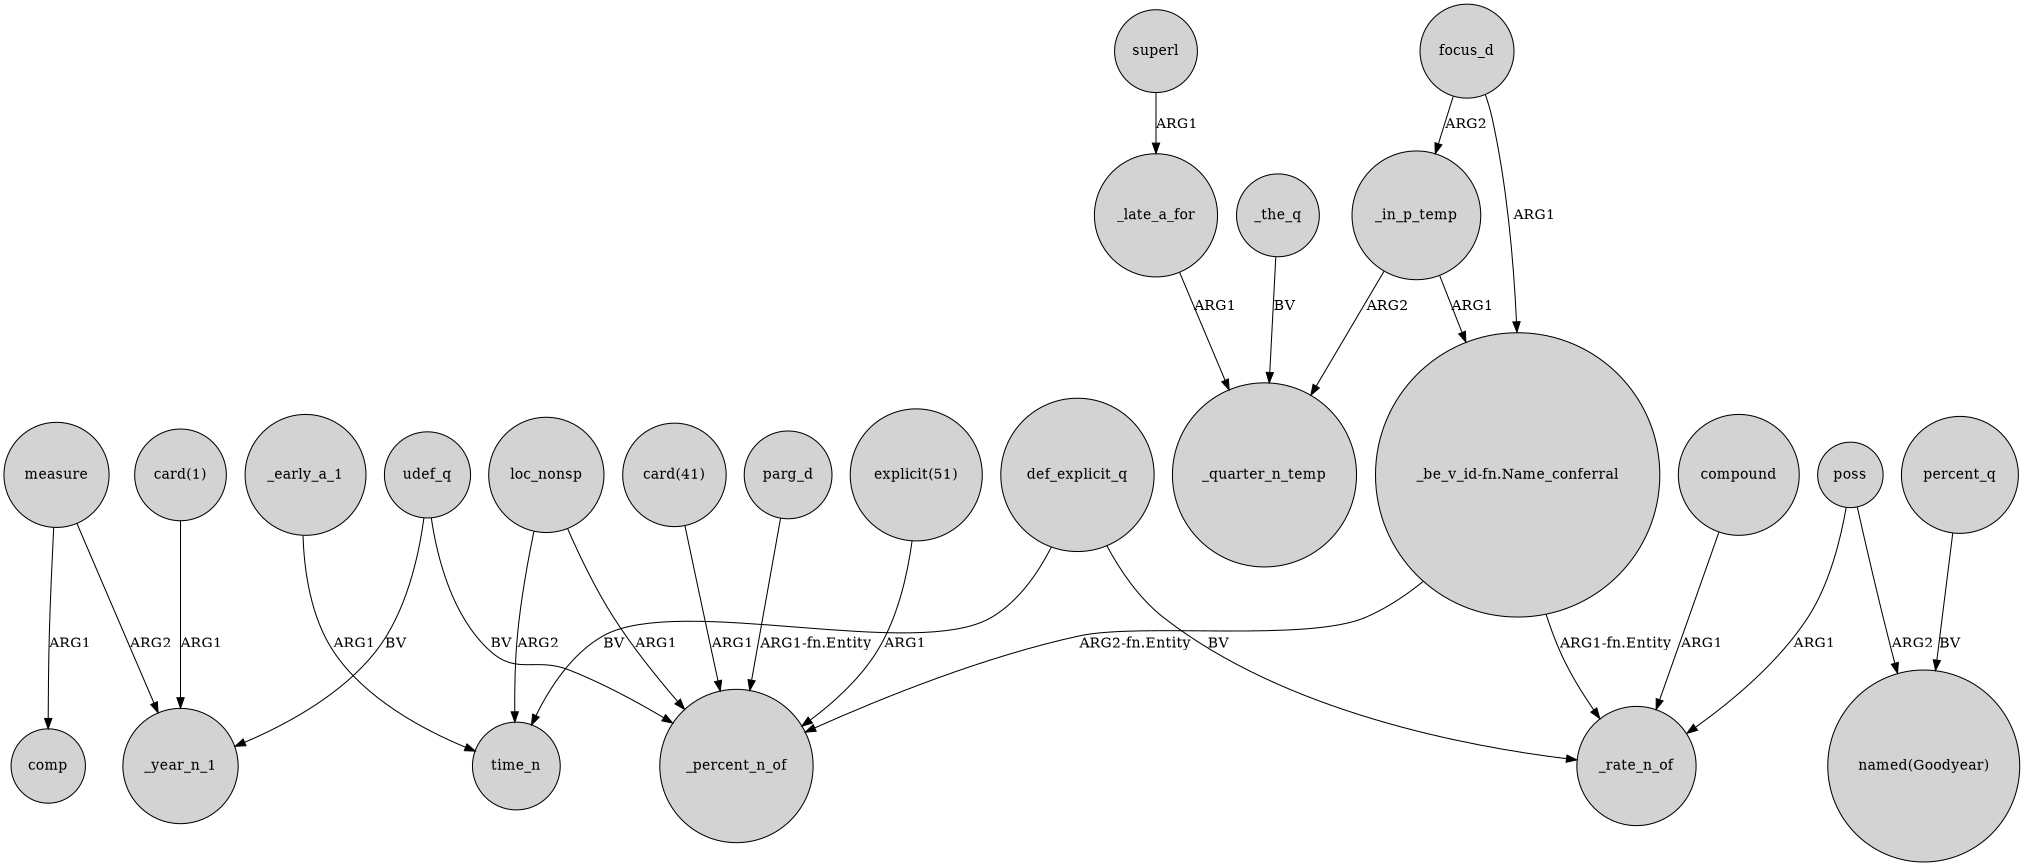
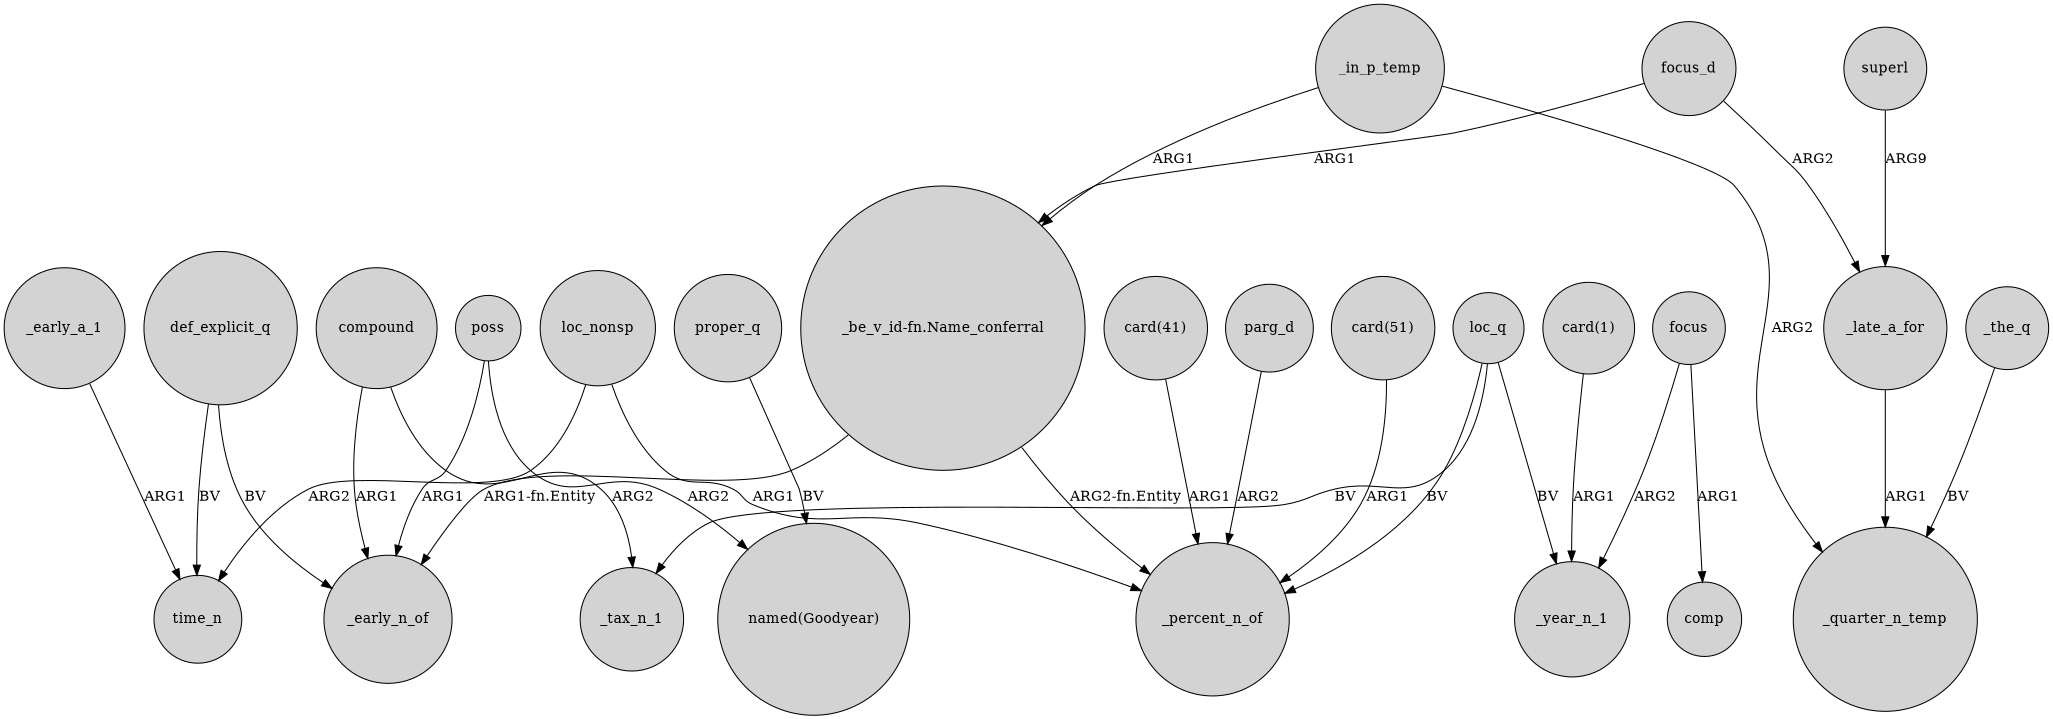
(1446, 120) -> (1799, 174)
(1177, 125) -> (1907, 159)
(57, 475) -> (1689, 328)
(427, 475) -> (1489, 328)
(916, 475) -> (1383, 328)
(1960, 475) -> (728, 328)
none -> (632, 619)
(817, 644) -> (1259, 497)
(1636, 766) -> (388, 619)
